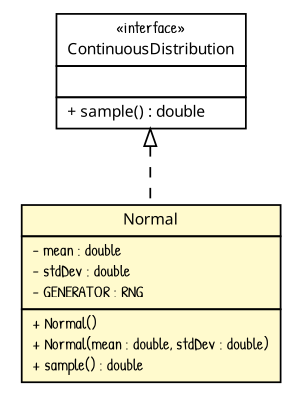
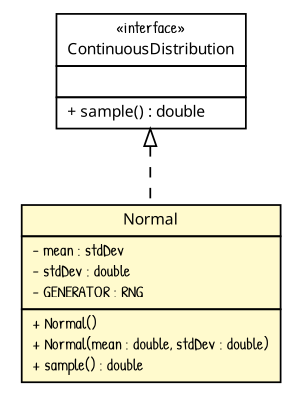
(77, 251) -> (79, 251)
